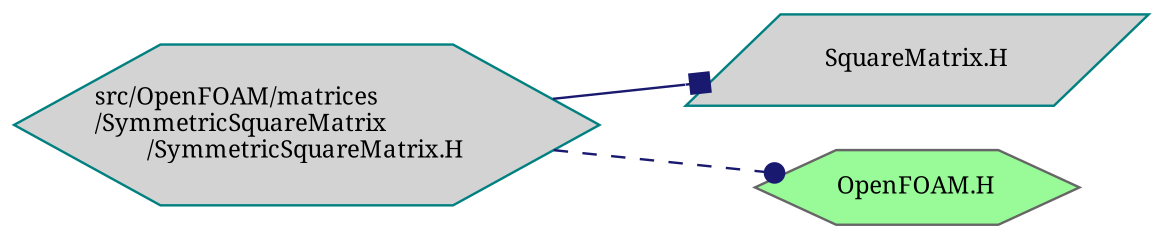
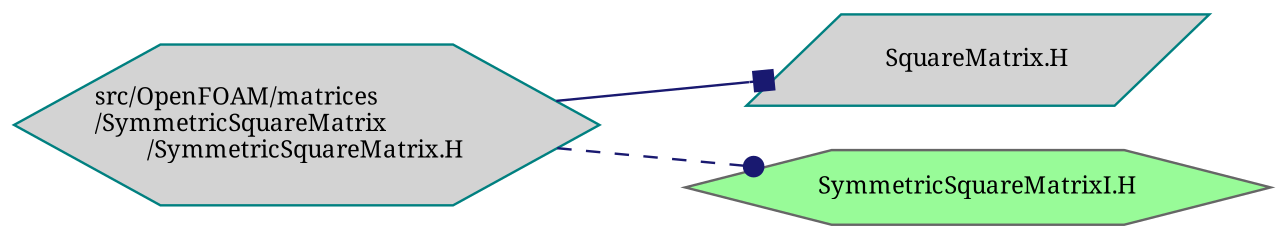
(917, 187) -> (978, 187)
